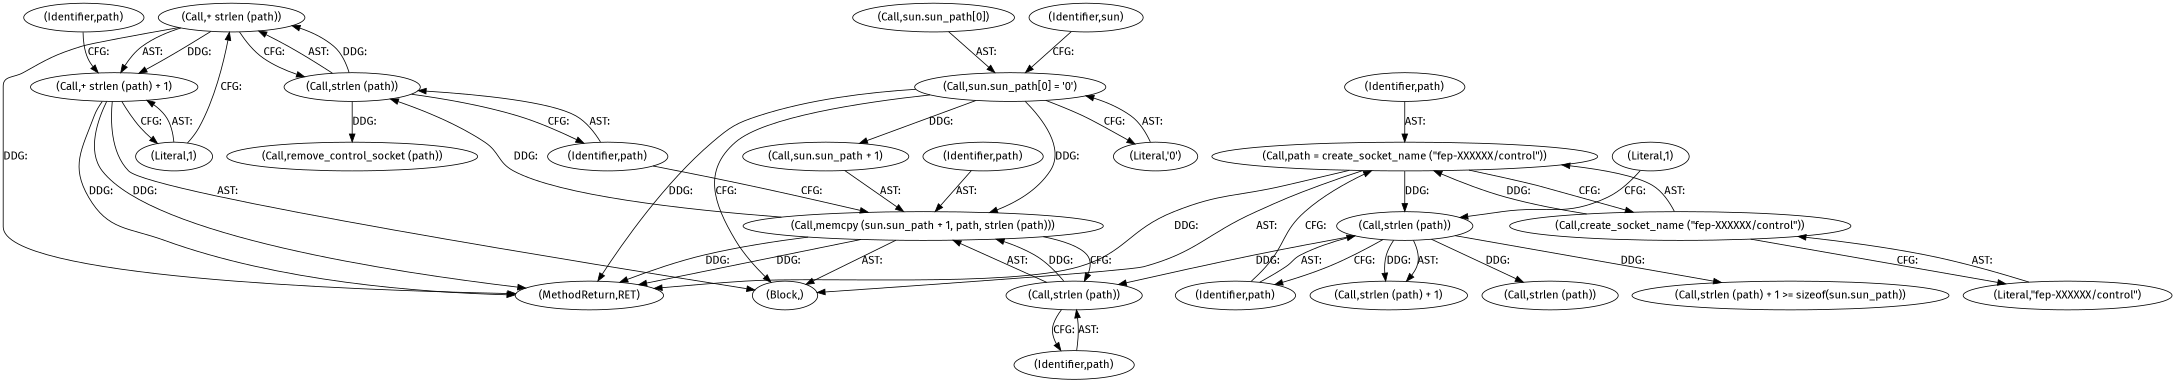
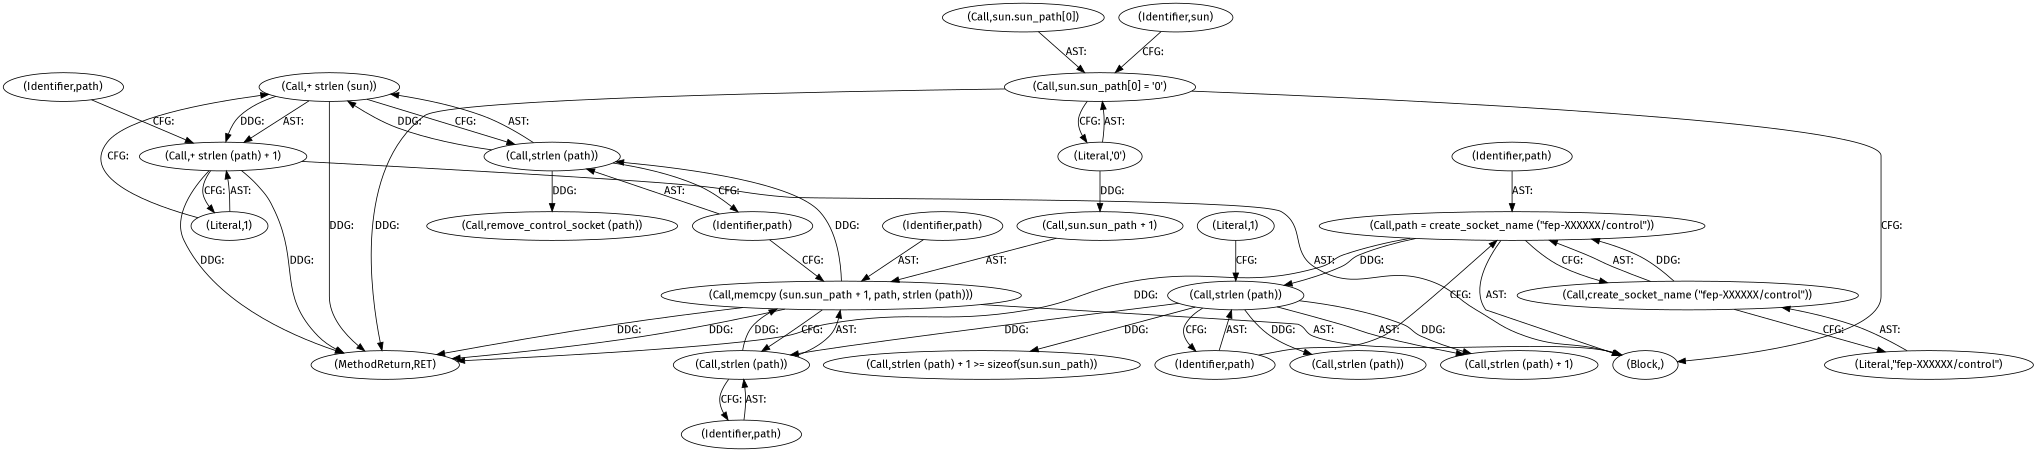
(232, 18) -> (329, 87)
(921, 121) -> (1100, 187)
(1053, 165) -> none
